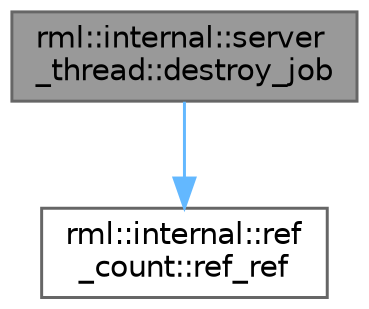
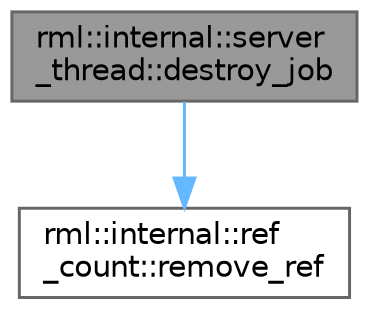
(184, 253) -> (184, 253)
